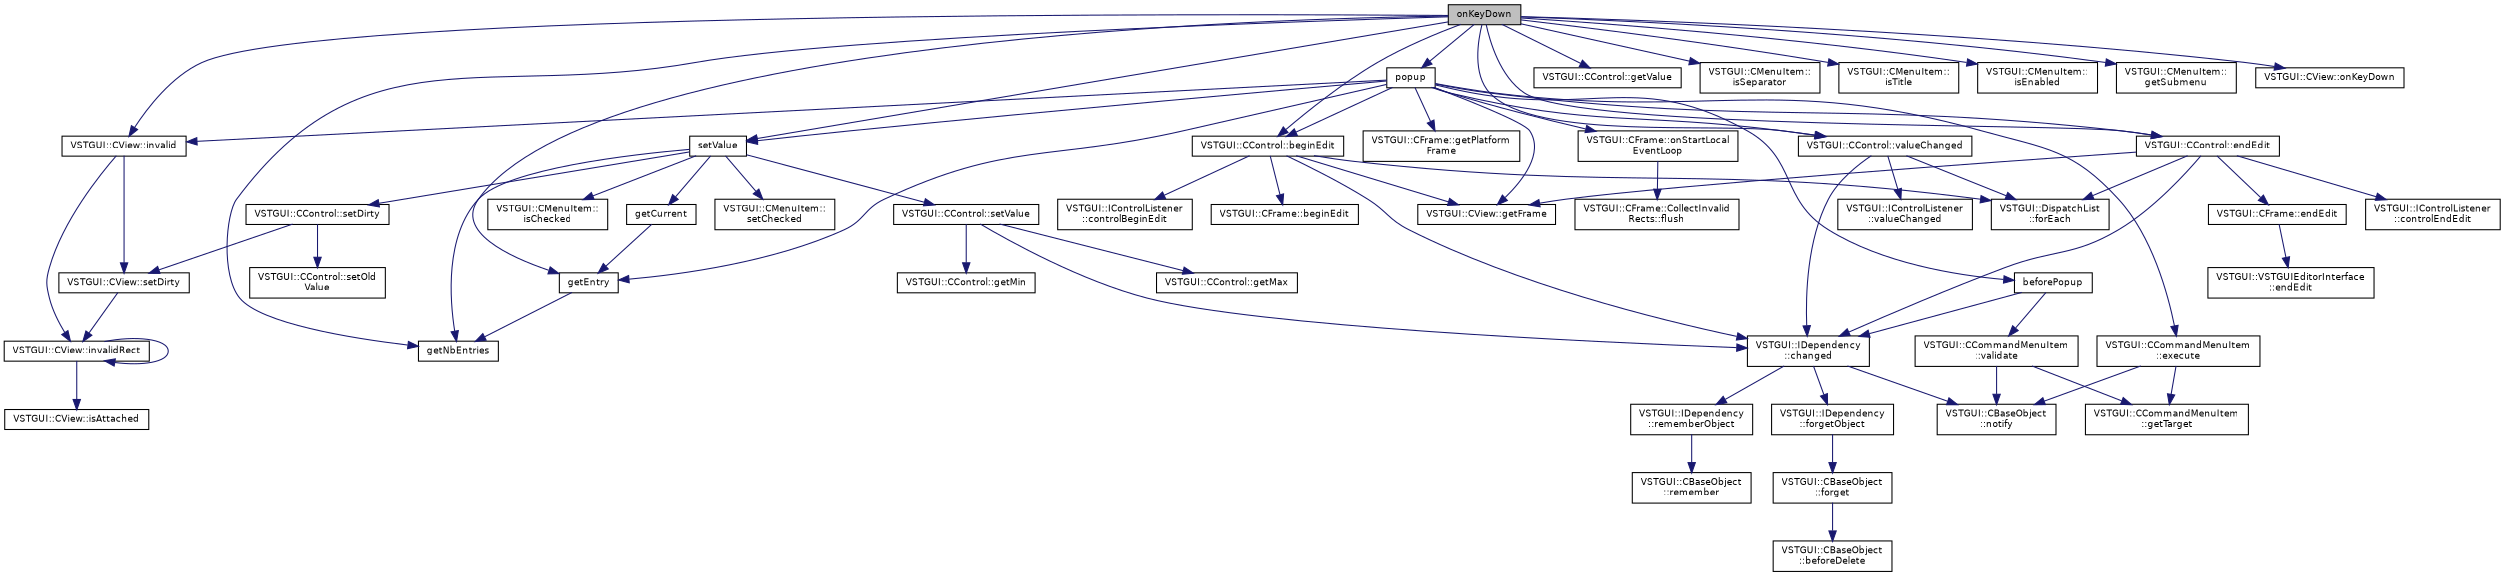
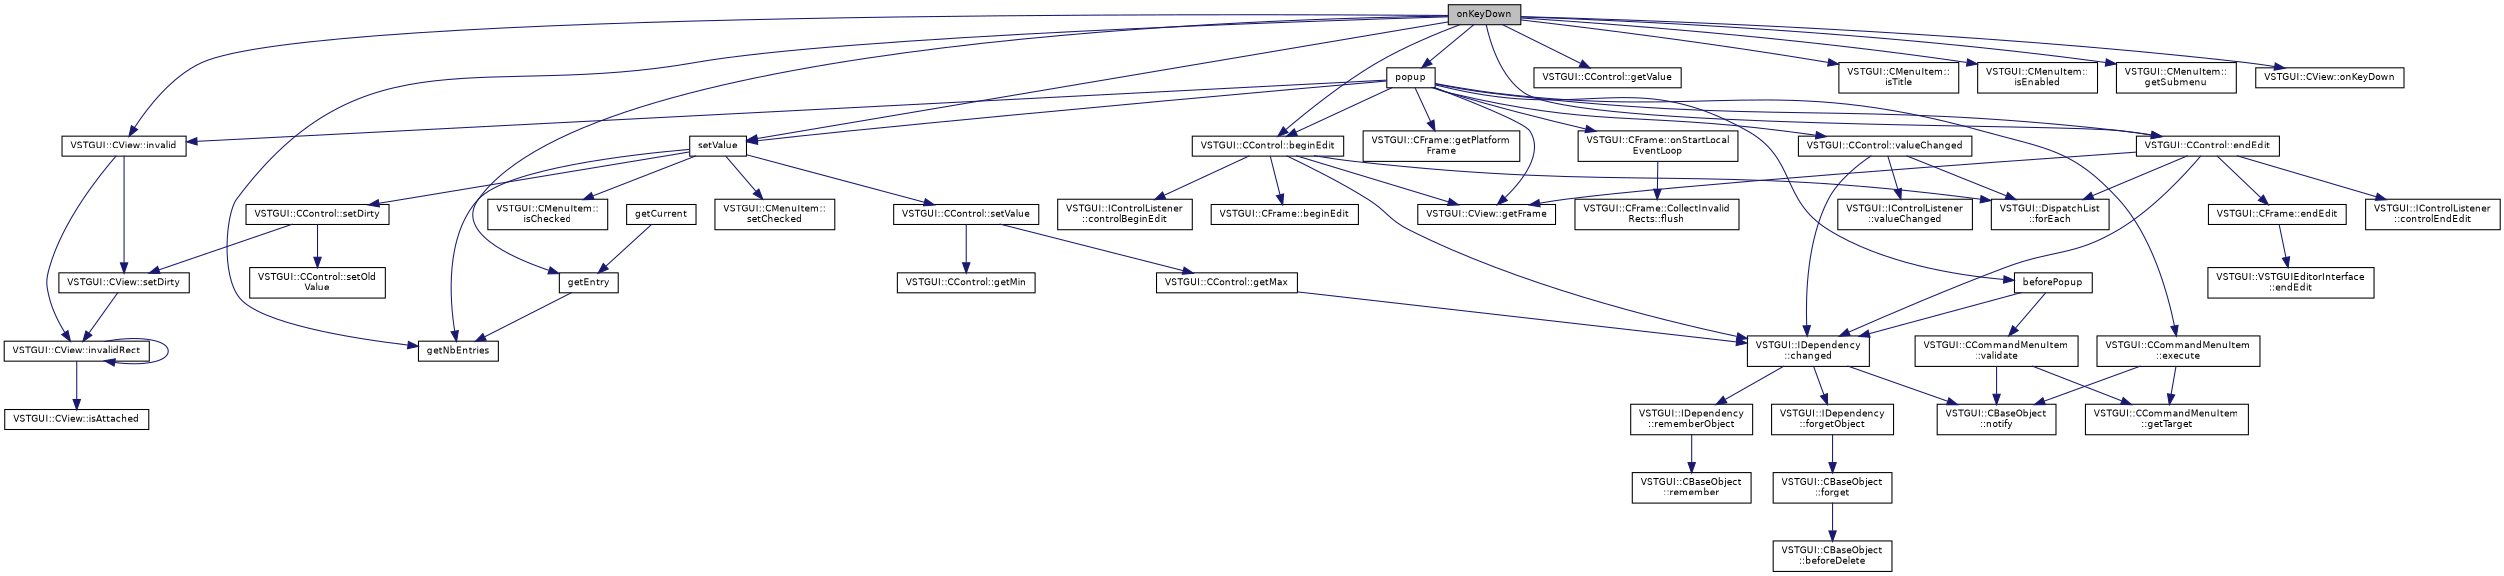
(1760, 78) -> none
(1613, 126) -> none
(1000, 160) -> none
(693, 176) -> none
(1350, 325) -> (1517, 317)
